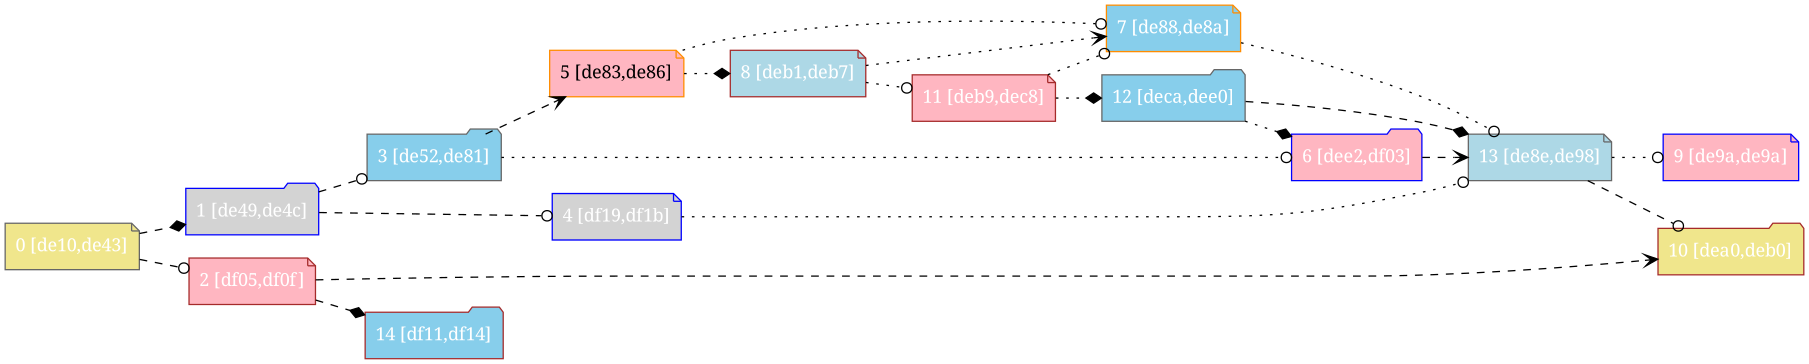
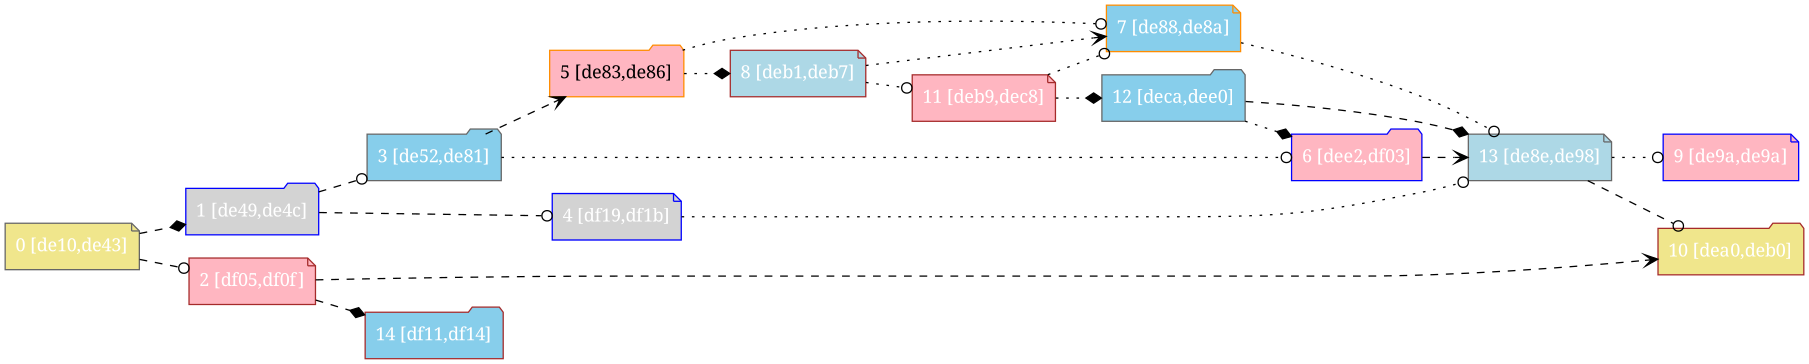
(617, 74) -> (617, 74)
